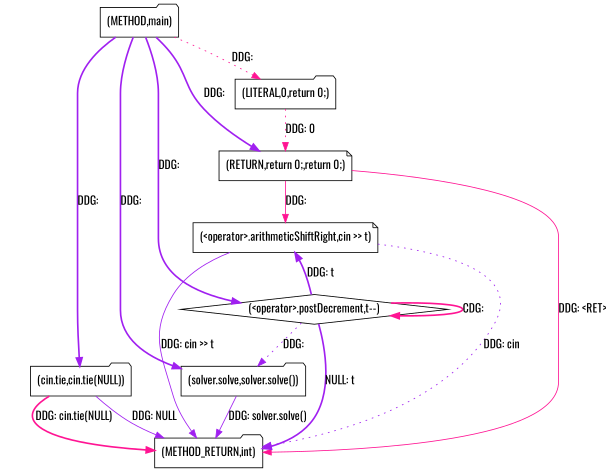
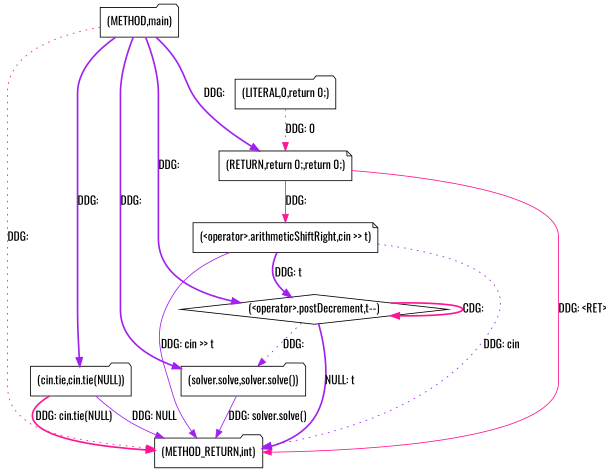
(214, 55) -> (7, 261)
(306, 277) -> (273, 274)
